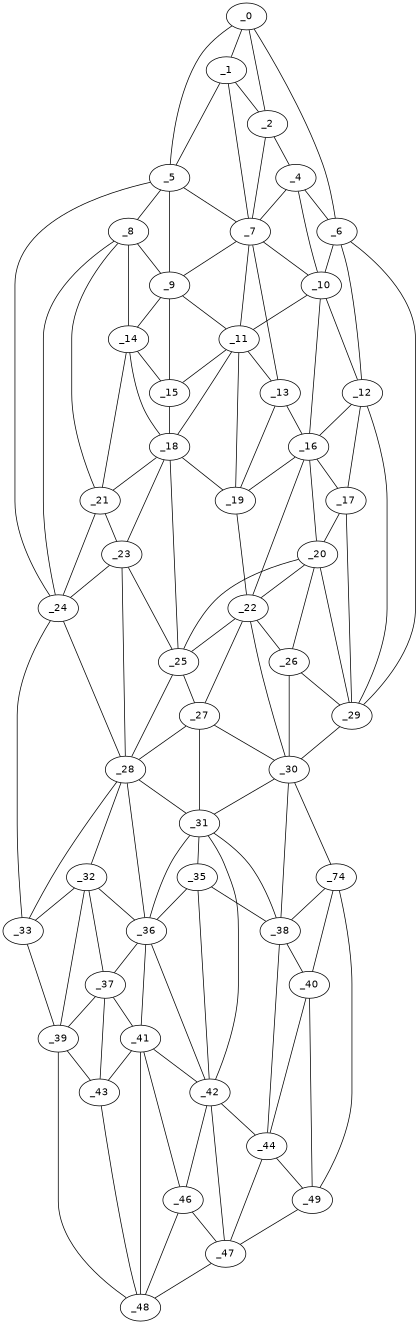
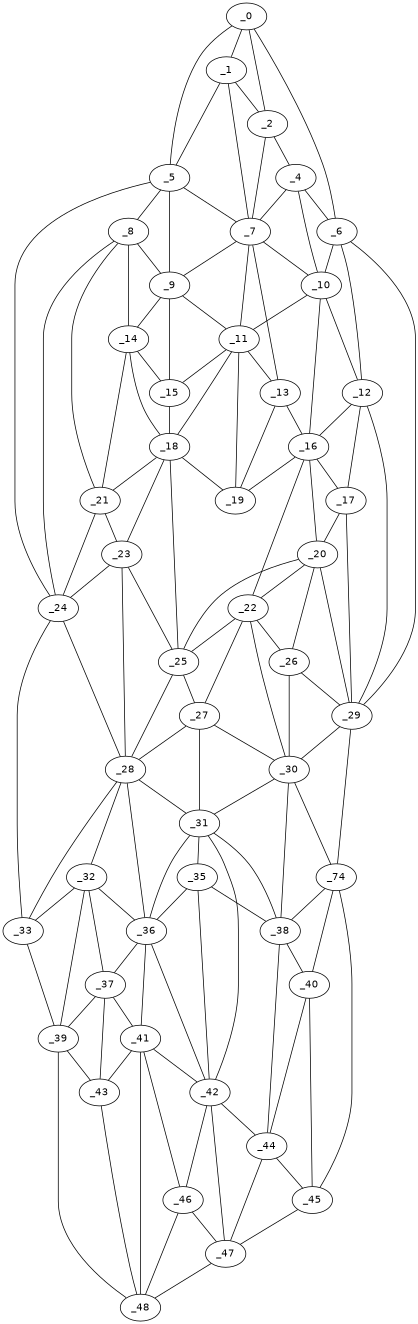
(242, 554) -> none
none -> (344, 797)
(312, 1200) -> (312, 1200)
